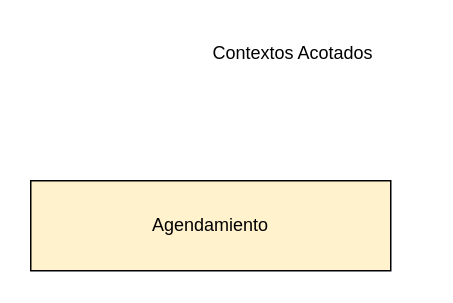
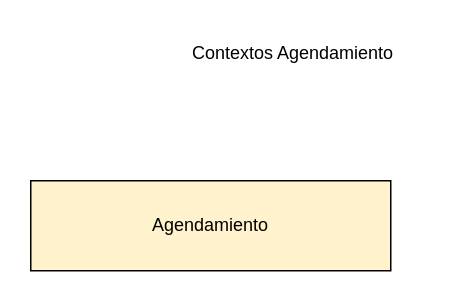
(293, 53) -> (293, 53)
